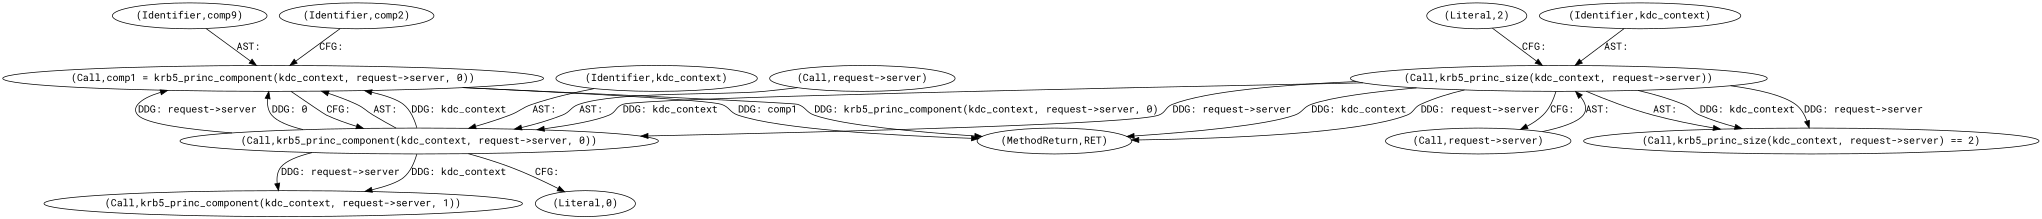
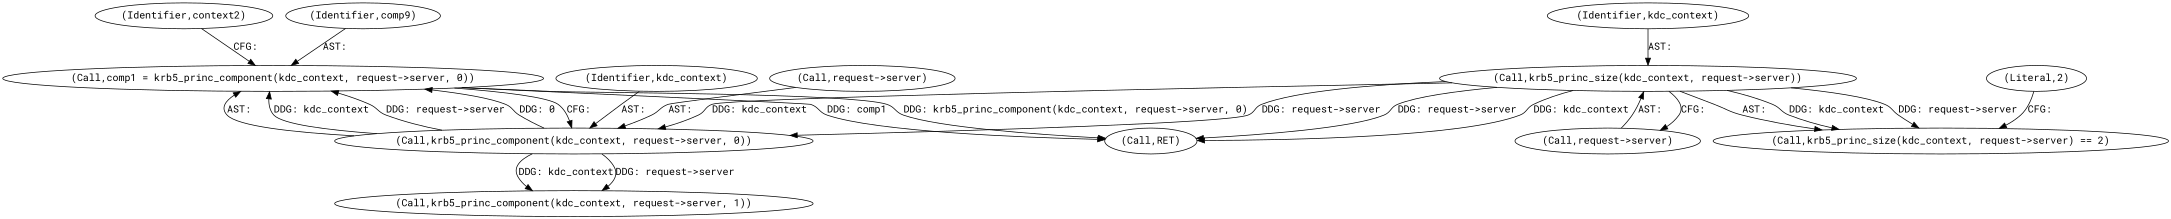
(357, 16) -> (184, 16)
(1514, 45) -> (2024, 112)
(1054, 141) -> (1151, 141)
(585, 204) -> none
